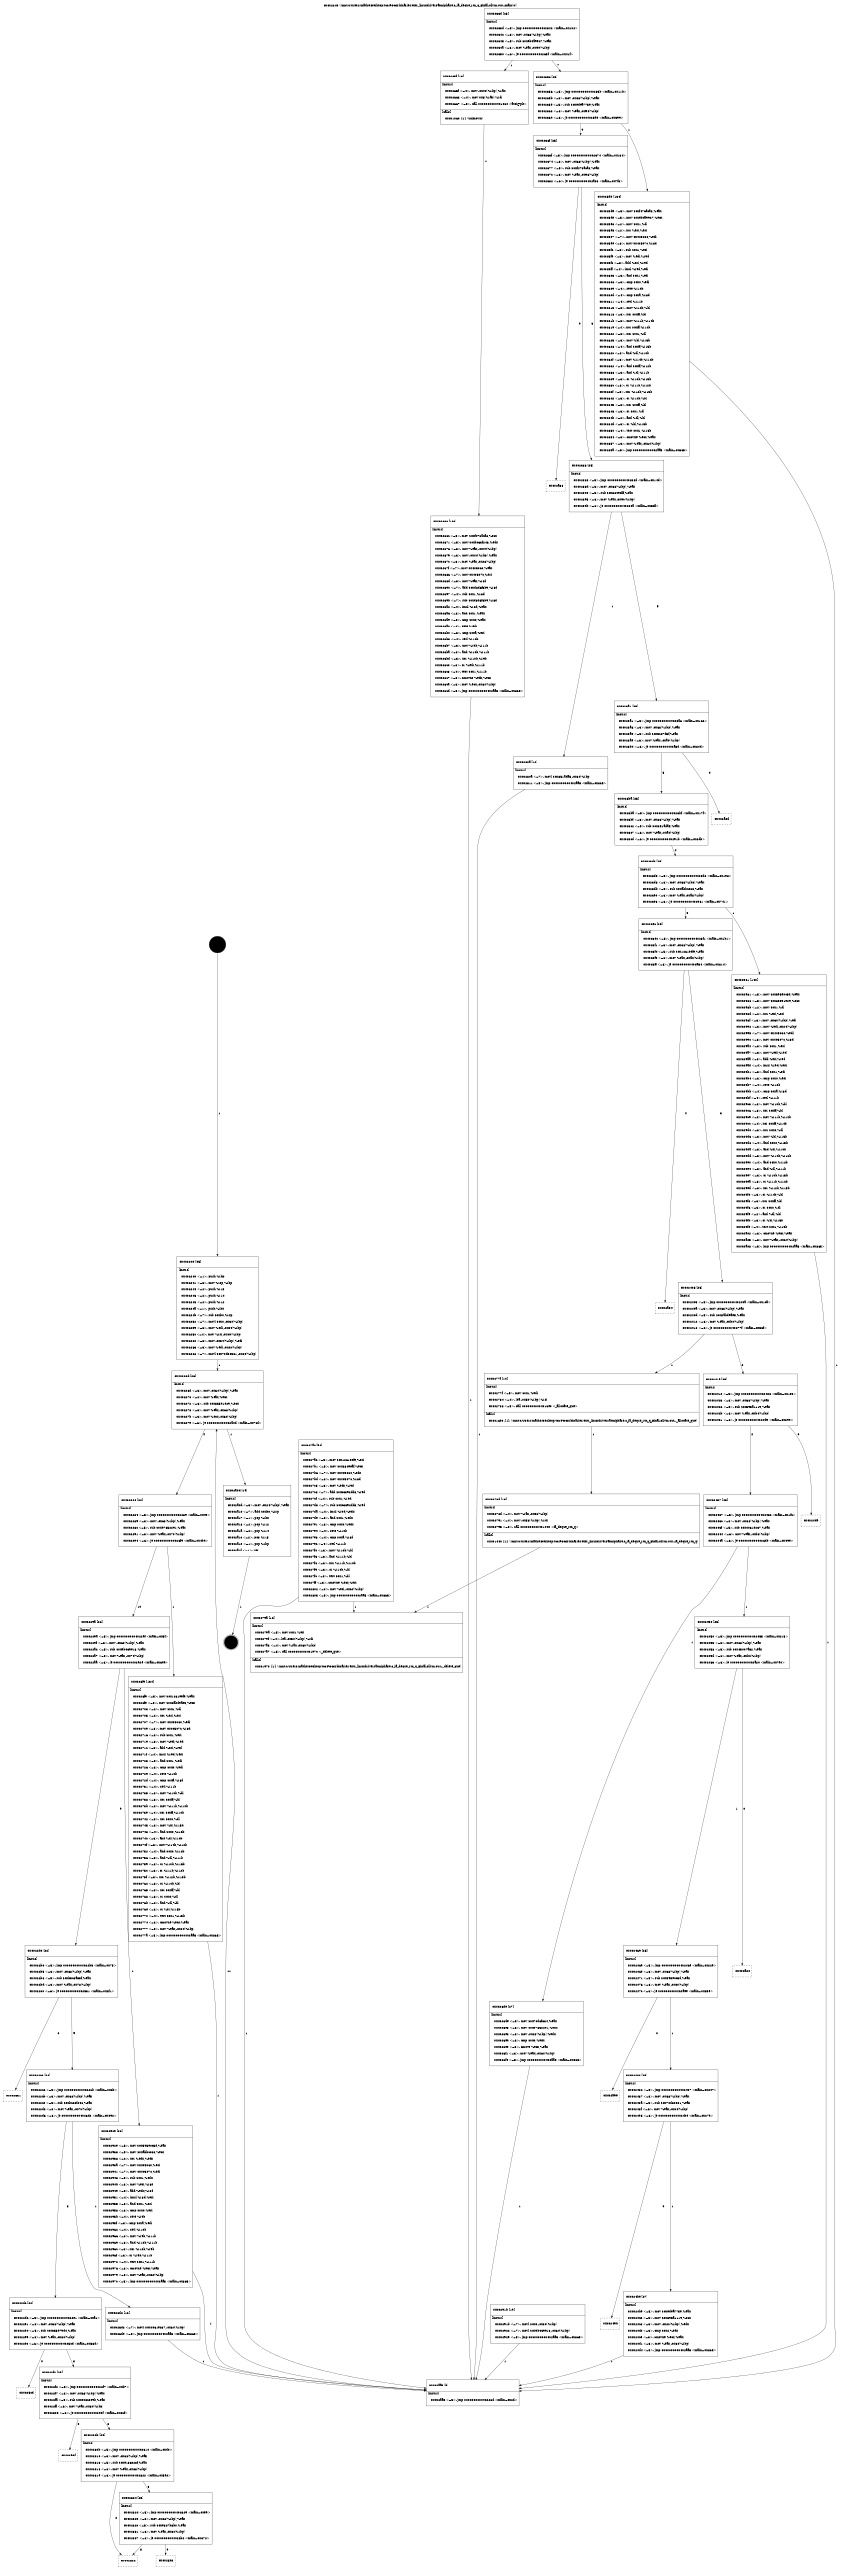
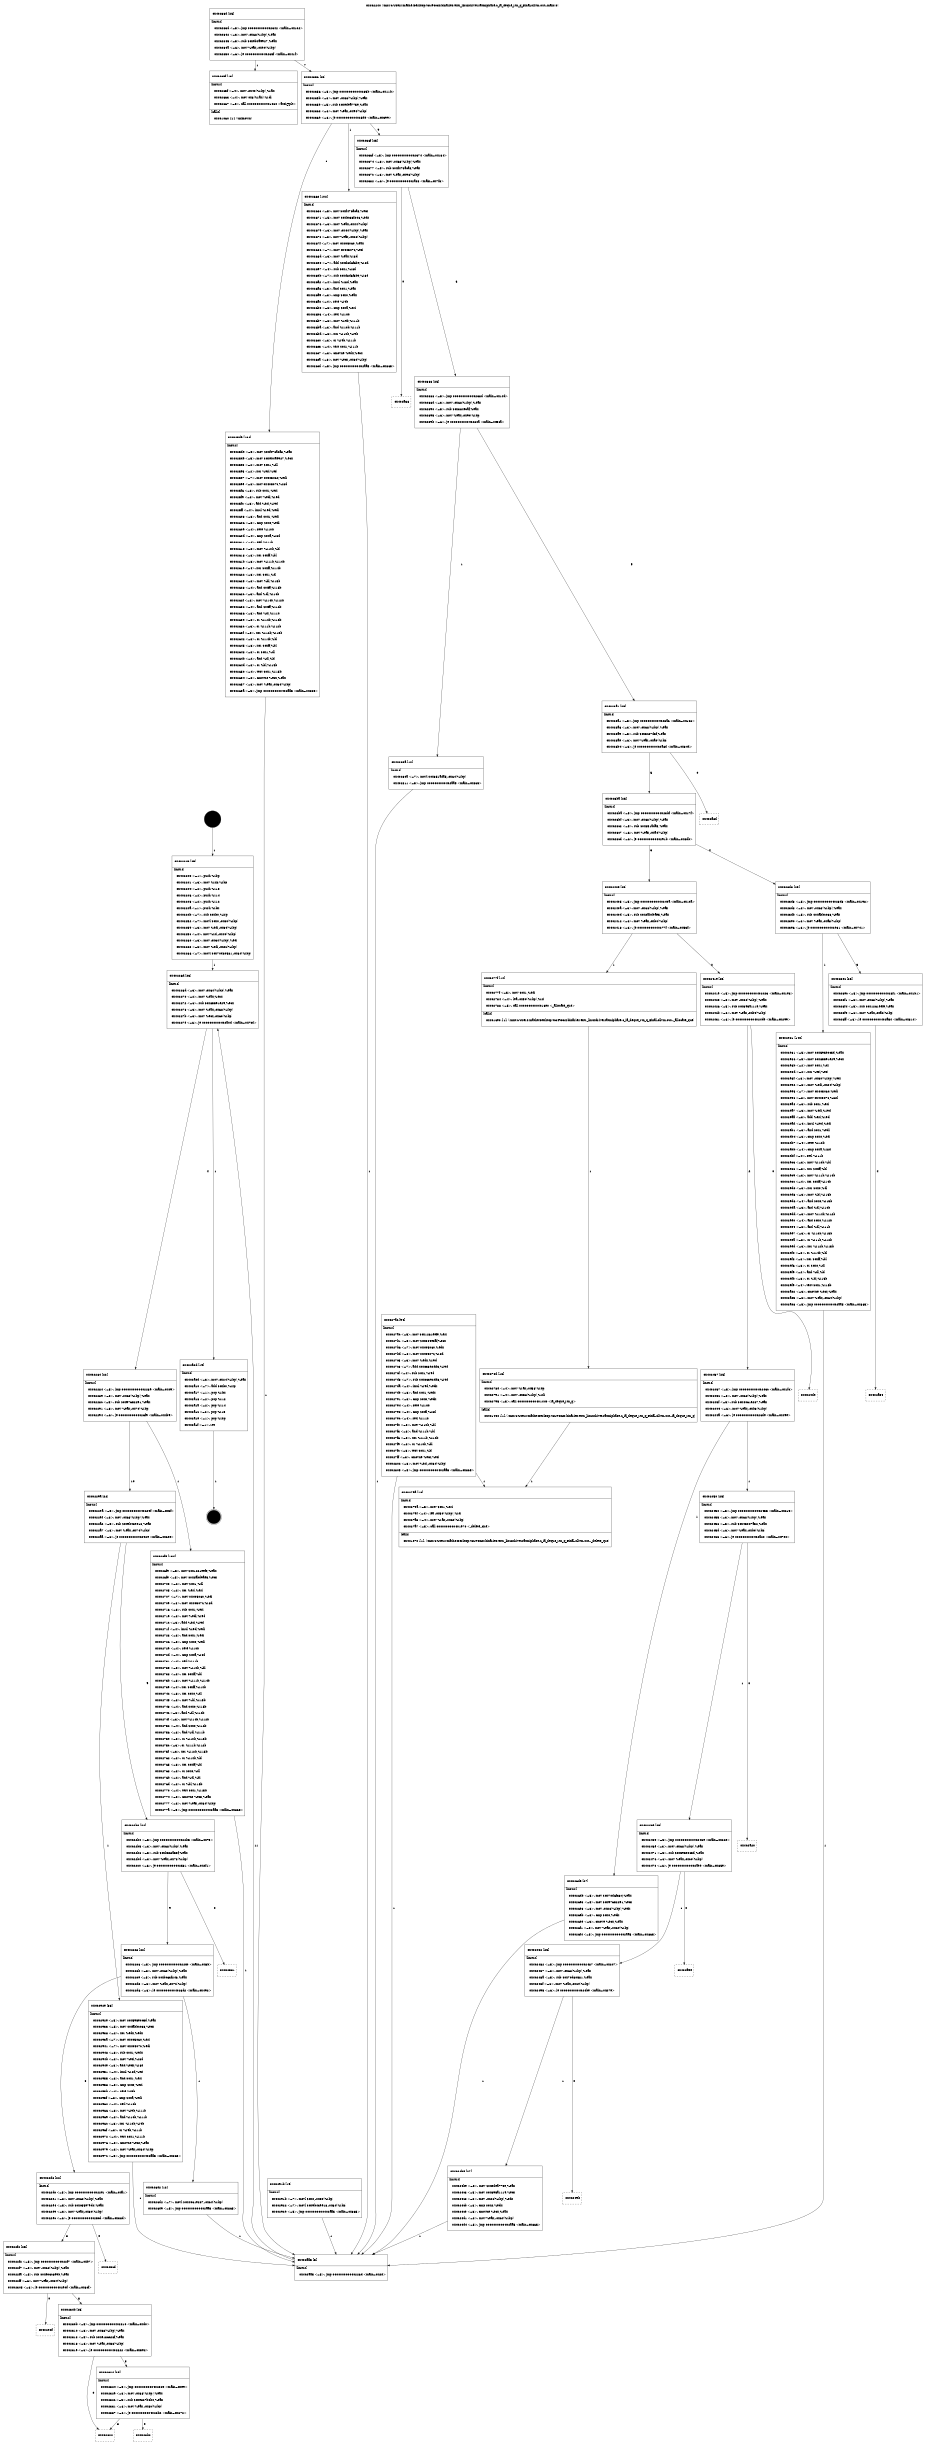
(481, 319) -> (349, 156)
(705, 1125) -> (649, 862)
